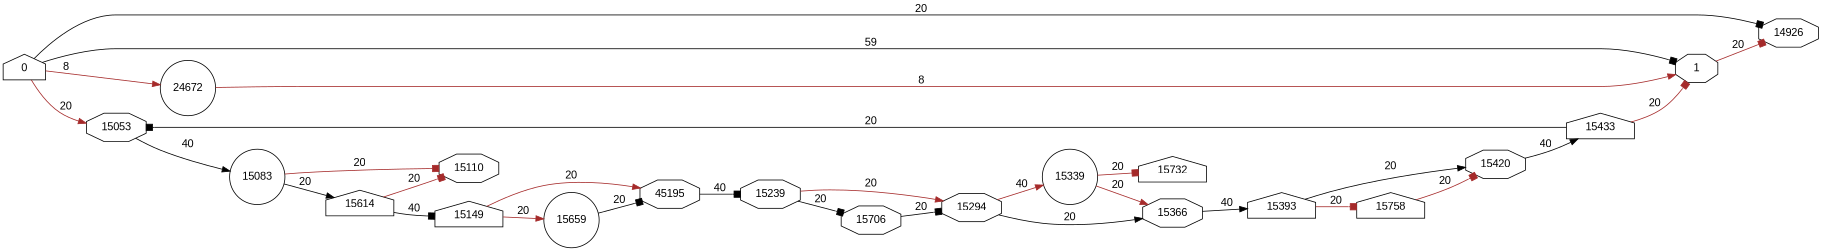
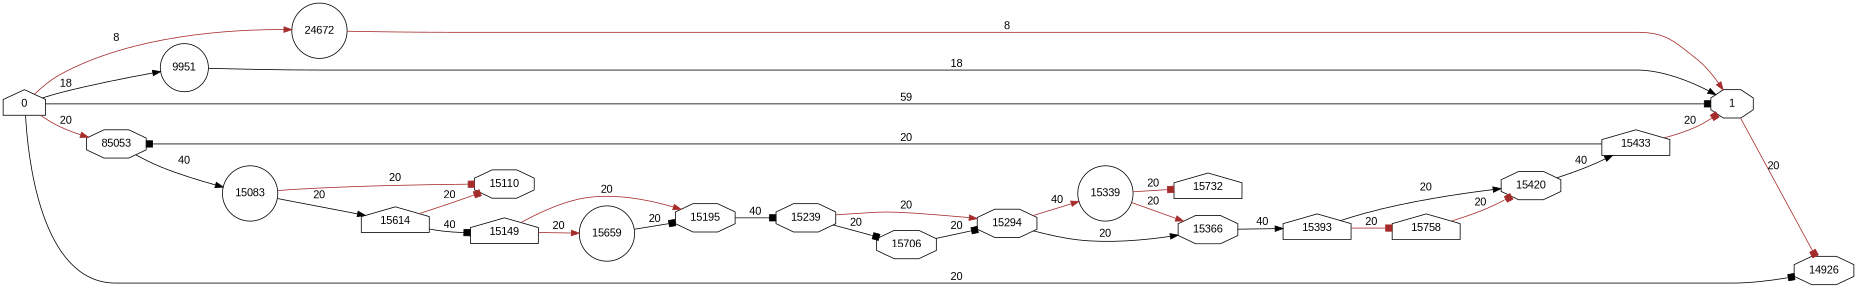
none -> (184, 68)
(116, 127) -> (116, 144)
(670, 194) -> (705, 218)
